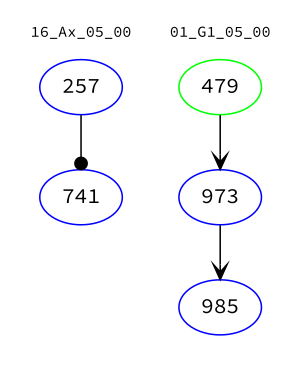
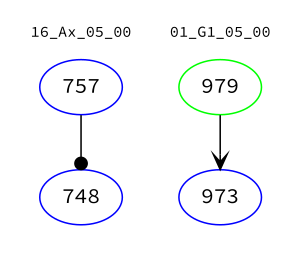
(81, 87) -> (81, 87)
(220, 87) -> (220, 87)
(81, 197) -> (81, 197)
(220, 307) -> none
